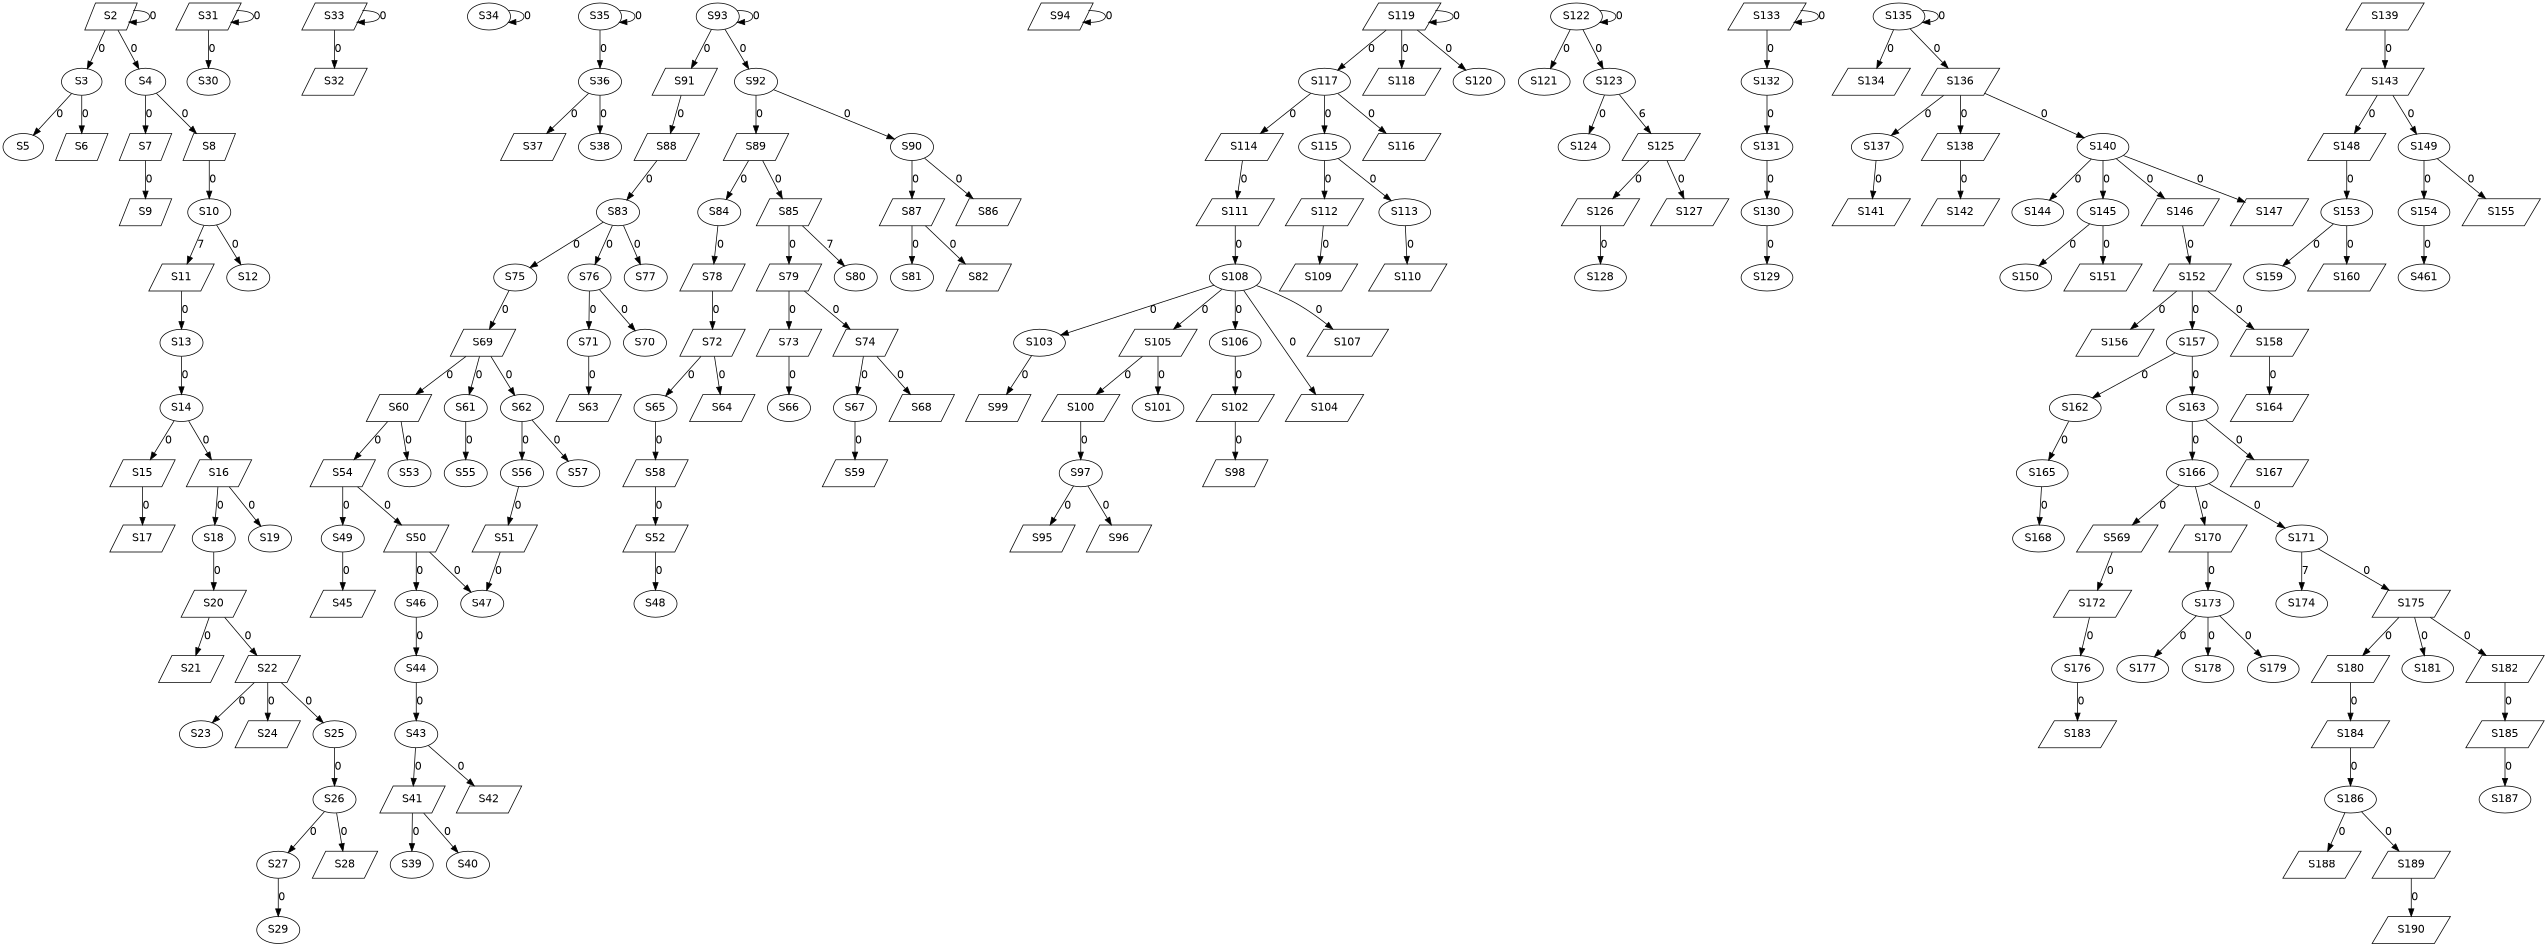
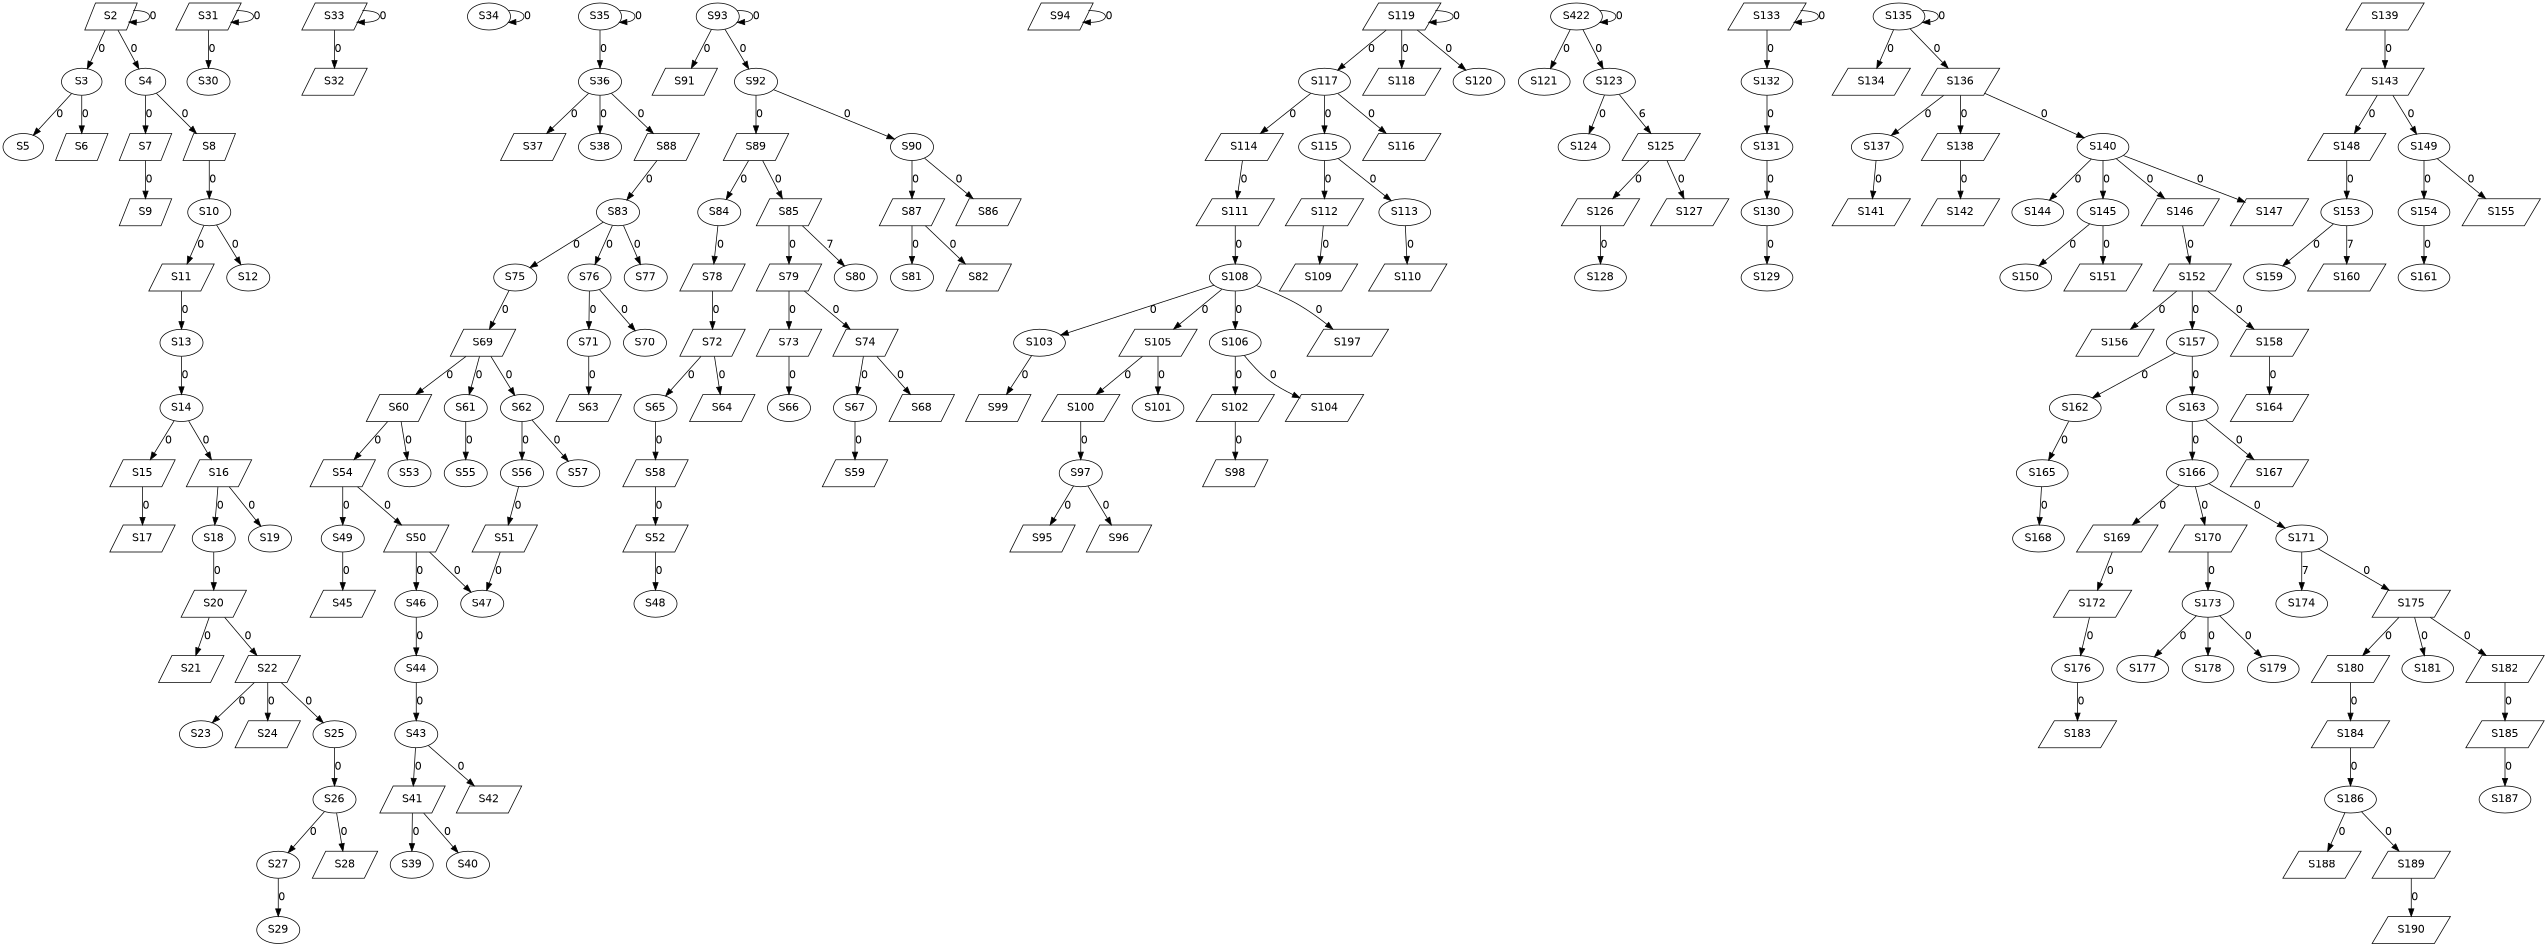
(1576, 16) -> (1576, 16)
(677, 111) -> (630, 111)
(201, 245) -> (201, 245)
(2350, 245) -> (2350, 245)
(2424, 278) -> (2424, 278)
(1277, 339) -> (1266, 378)
(1348, 343) -> (1348, 343)
(2117, 538) -> (2117, 538)
